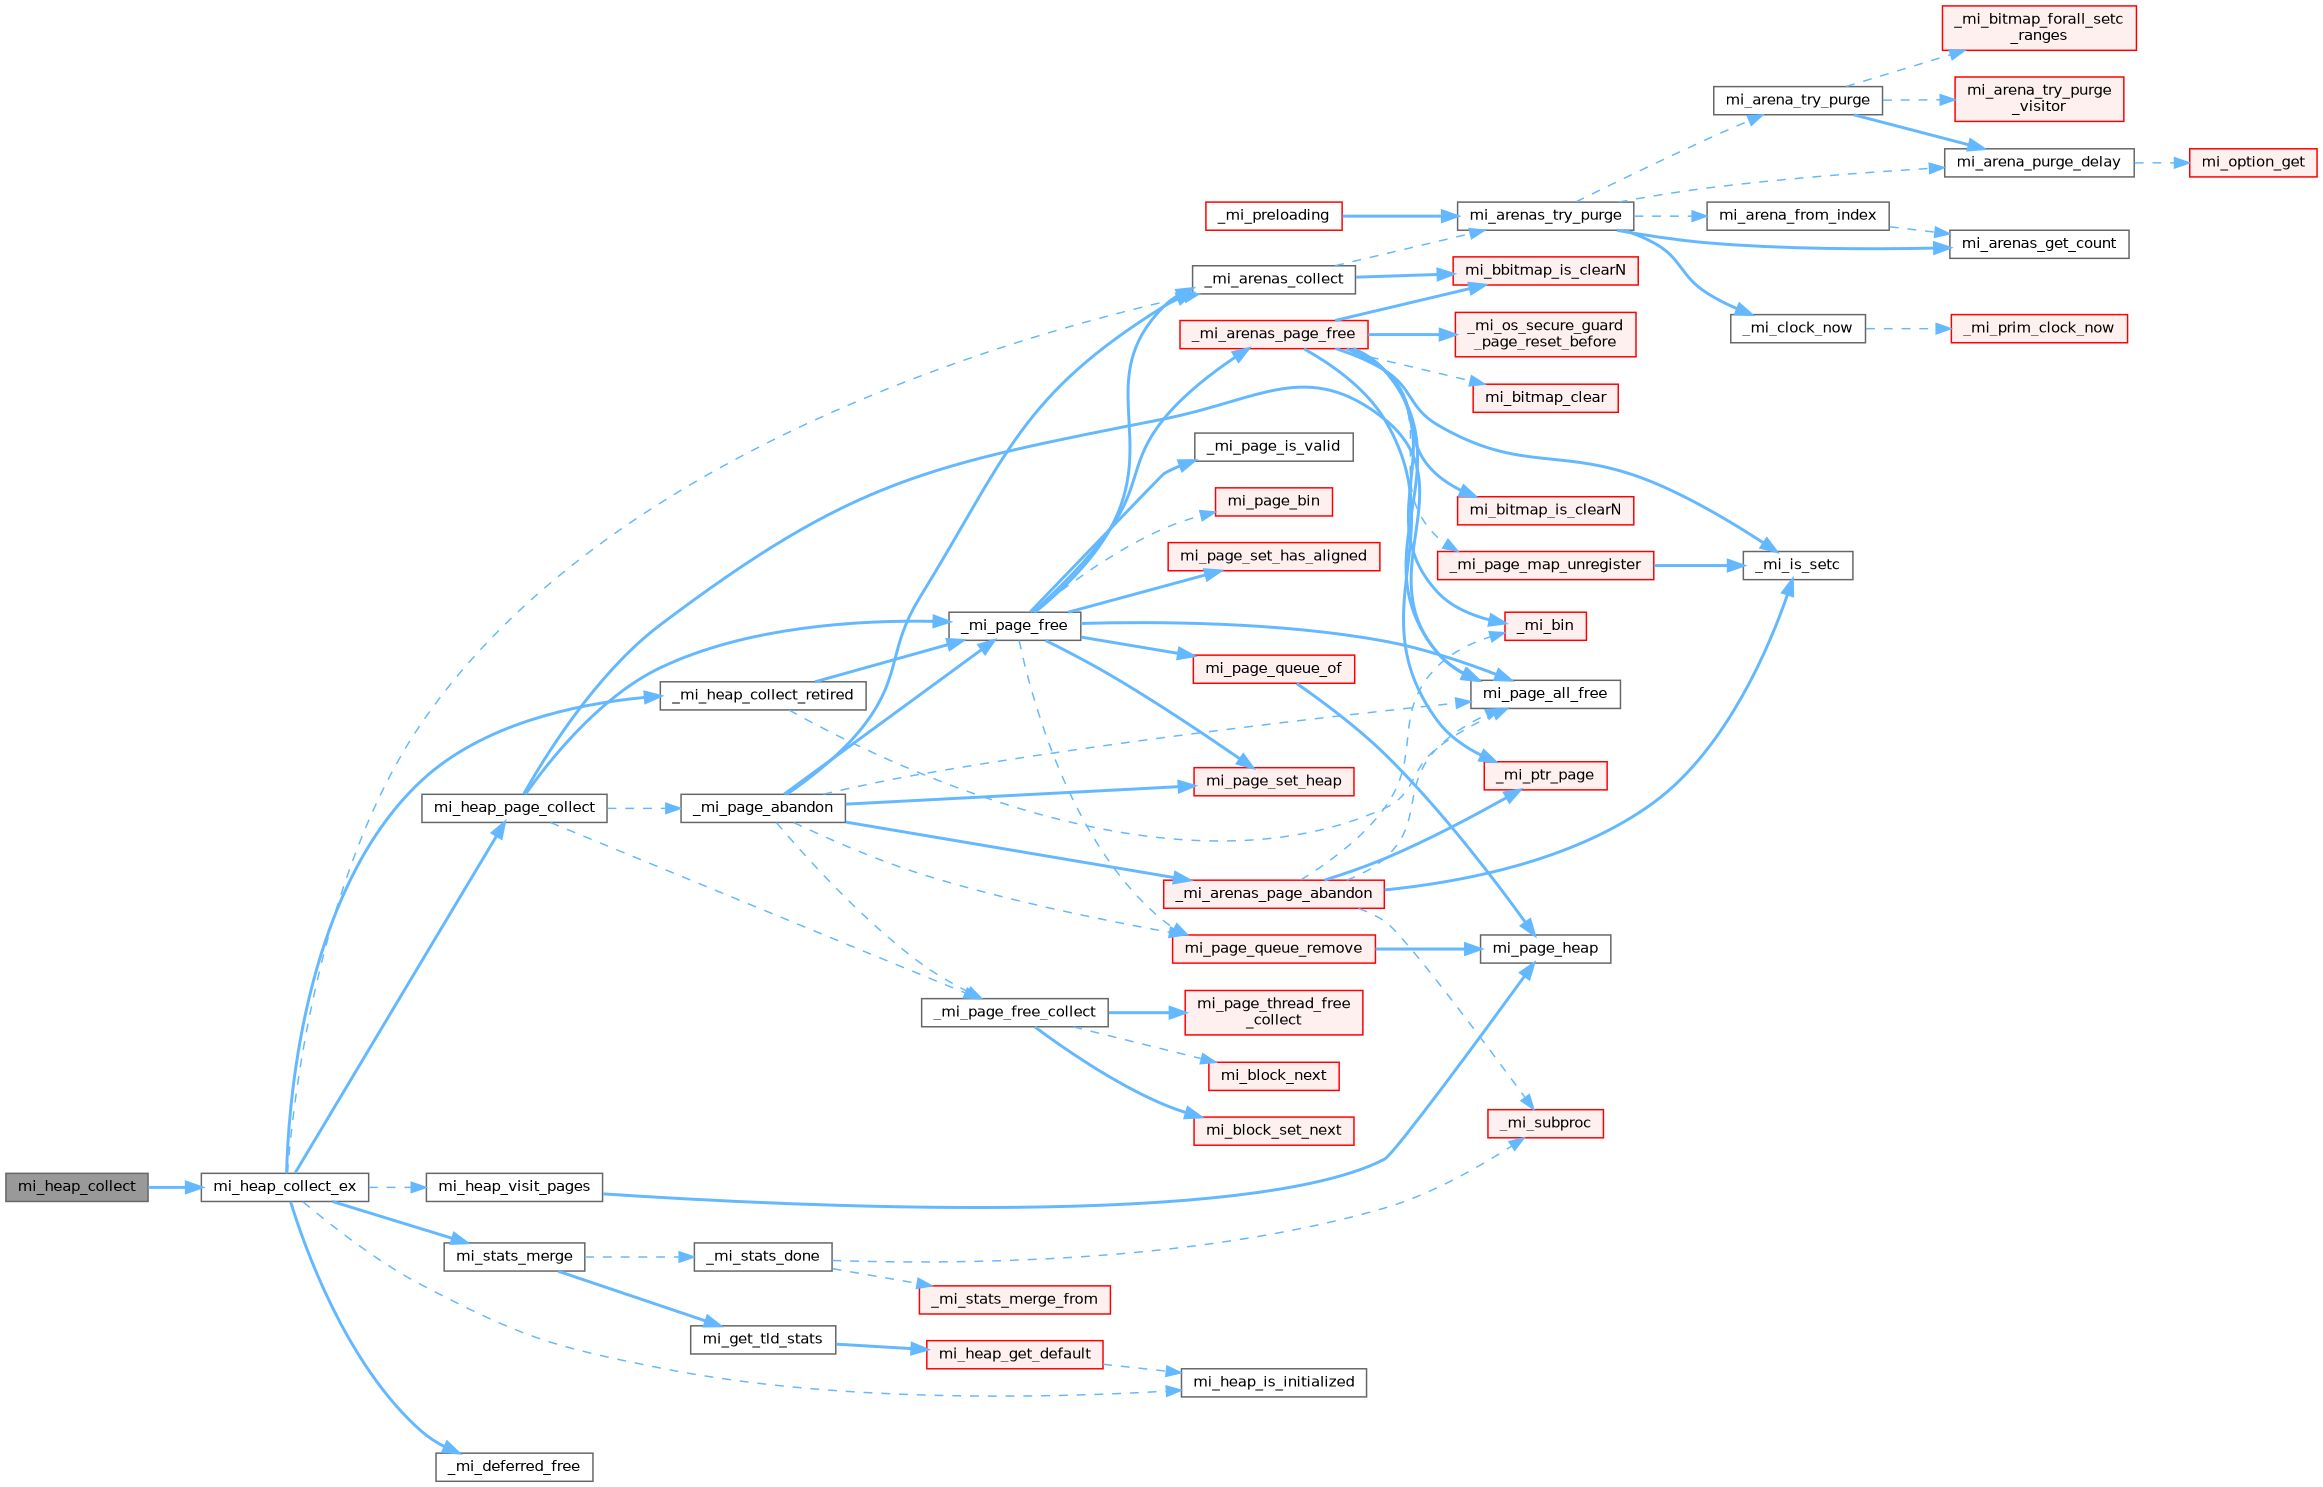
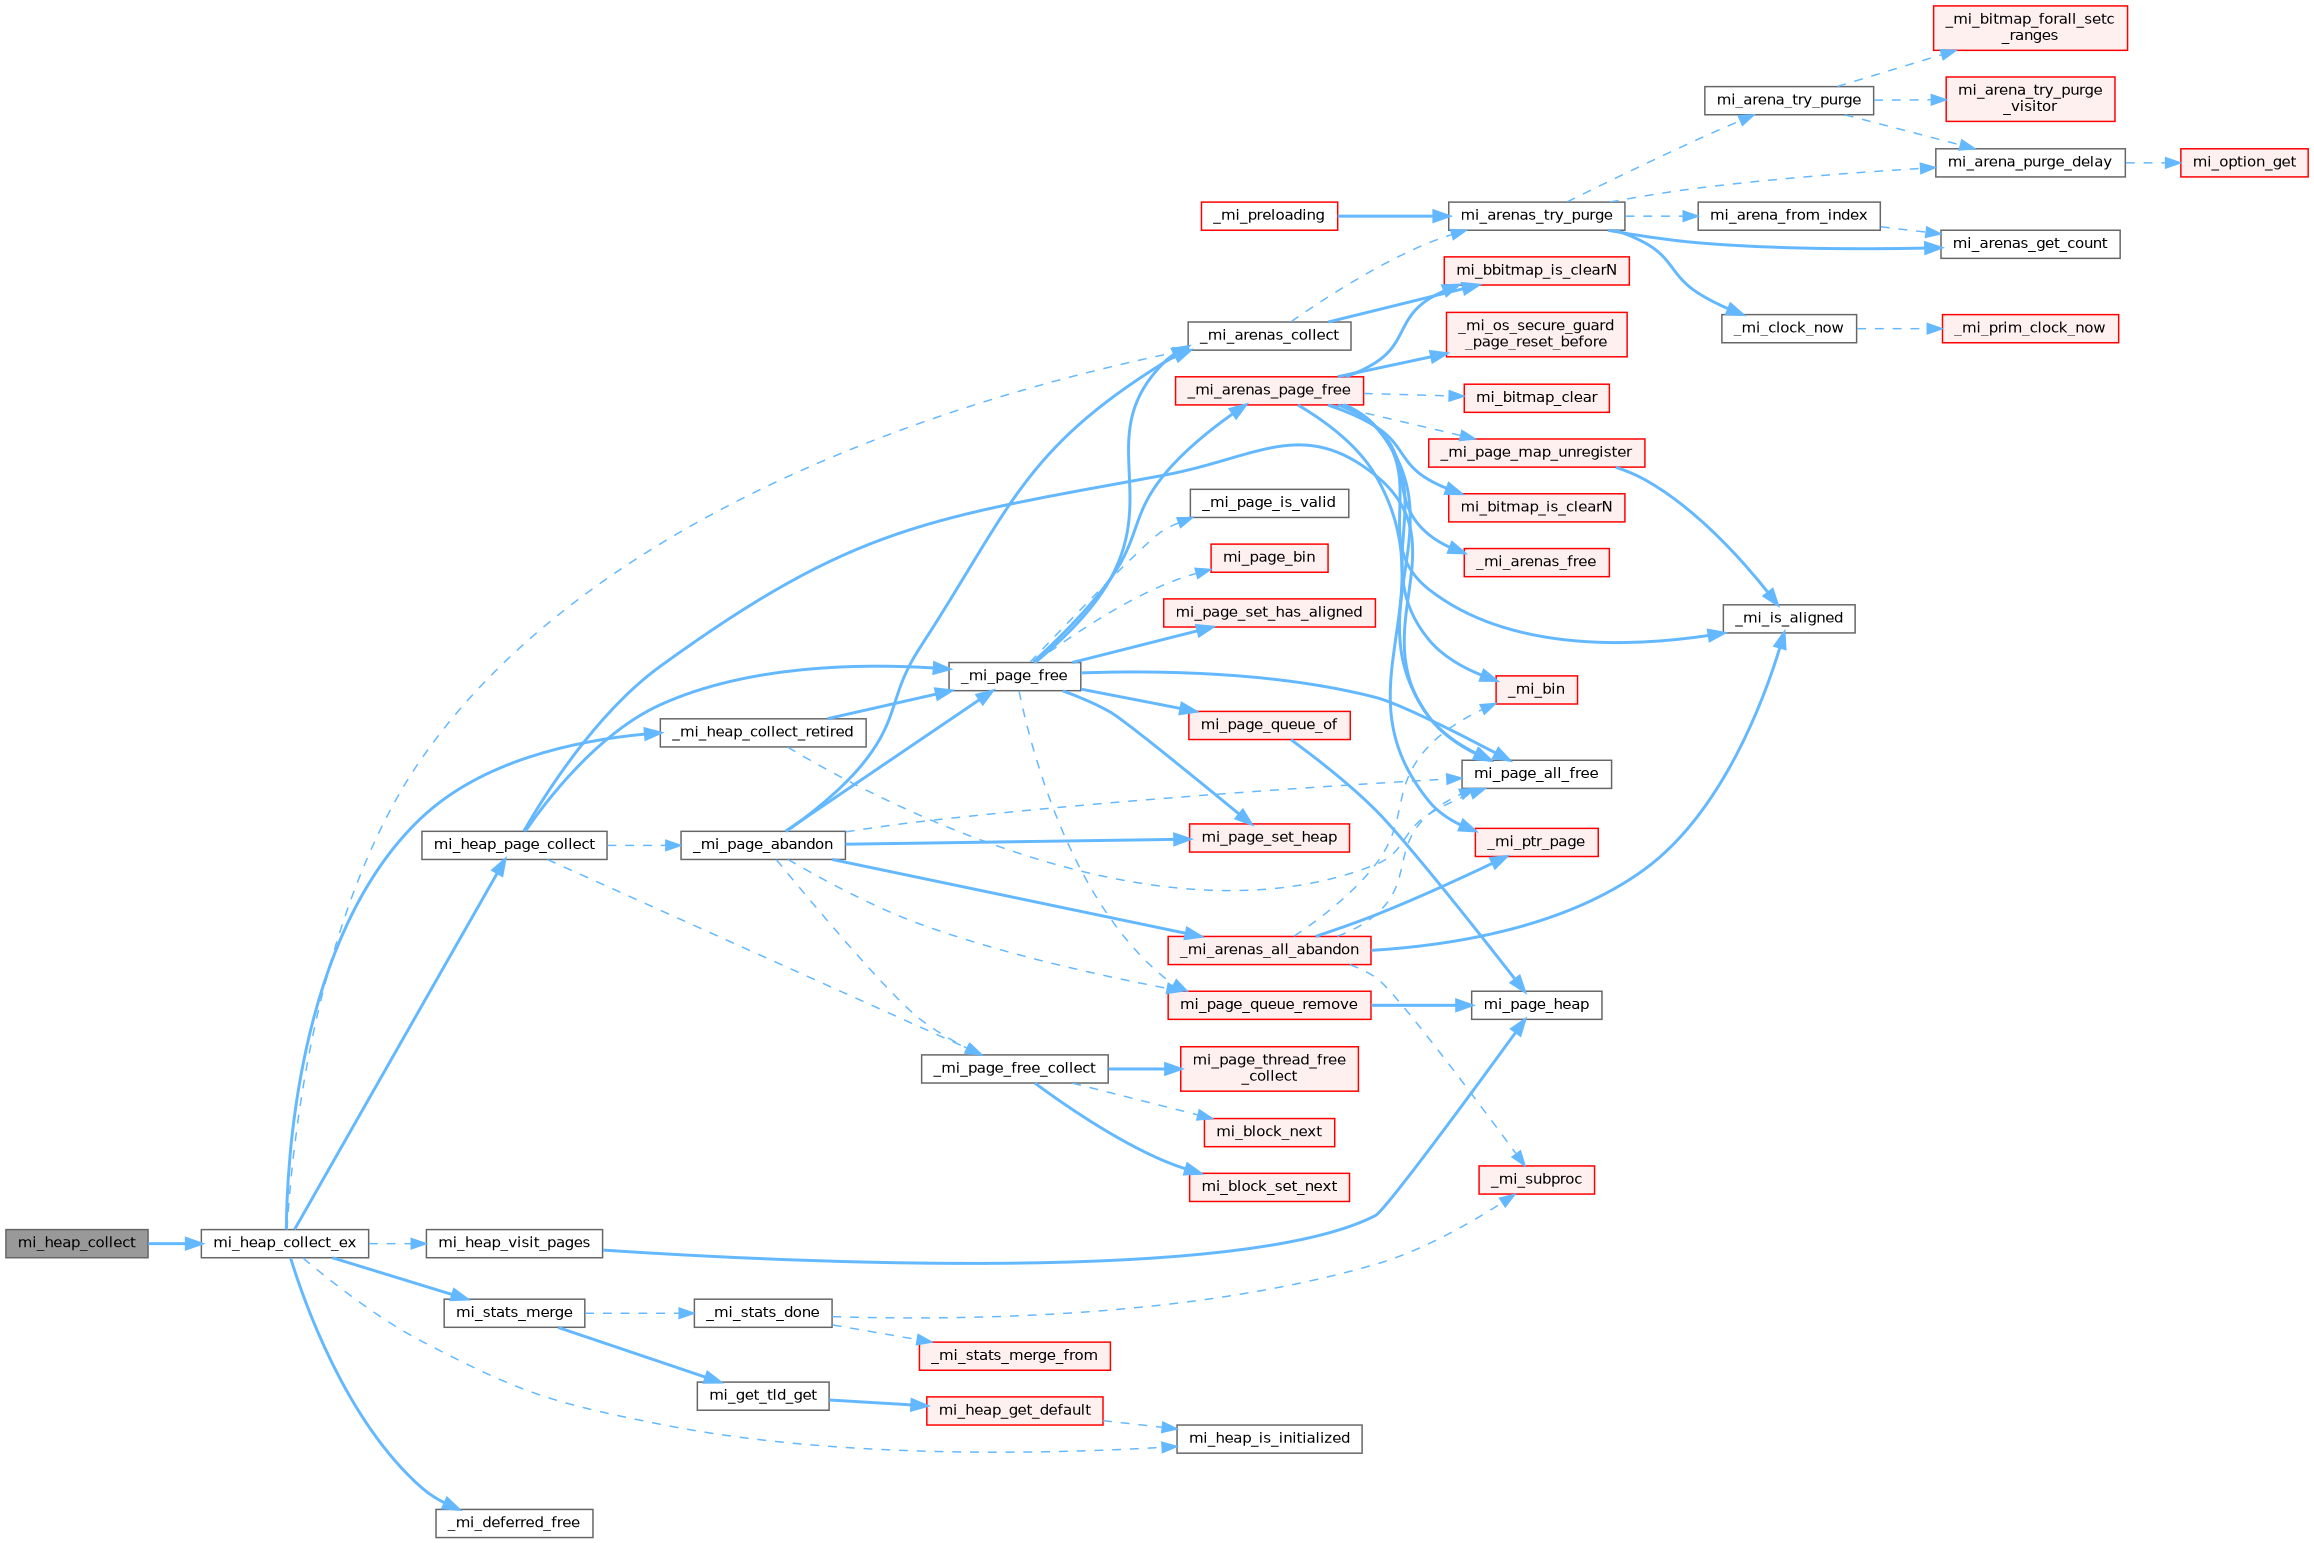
(1911, 130) -> (1902, 130)
(1136, 502) -> (1134, 556)
none -> (1537, 563)
(1798, 566) -> (1789, 619)
(1274, 894) -> (1270, 951)
(763, 1340) -> (763, 1396)
